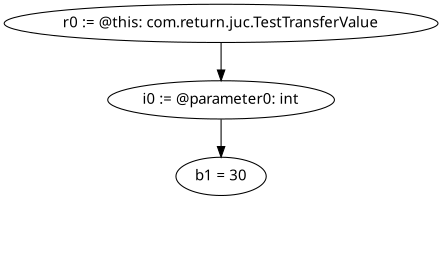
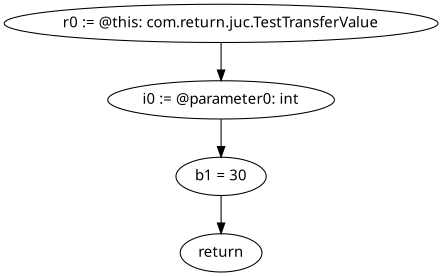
none -> (221, 253)
